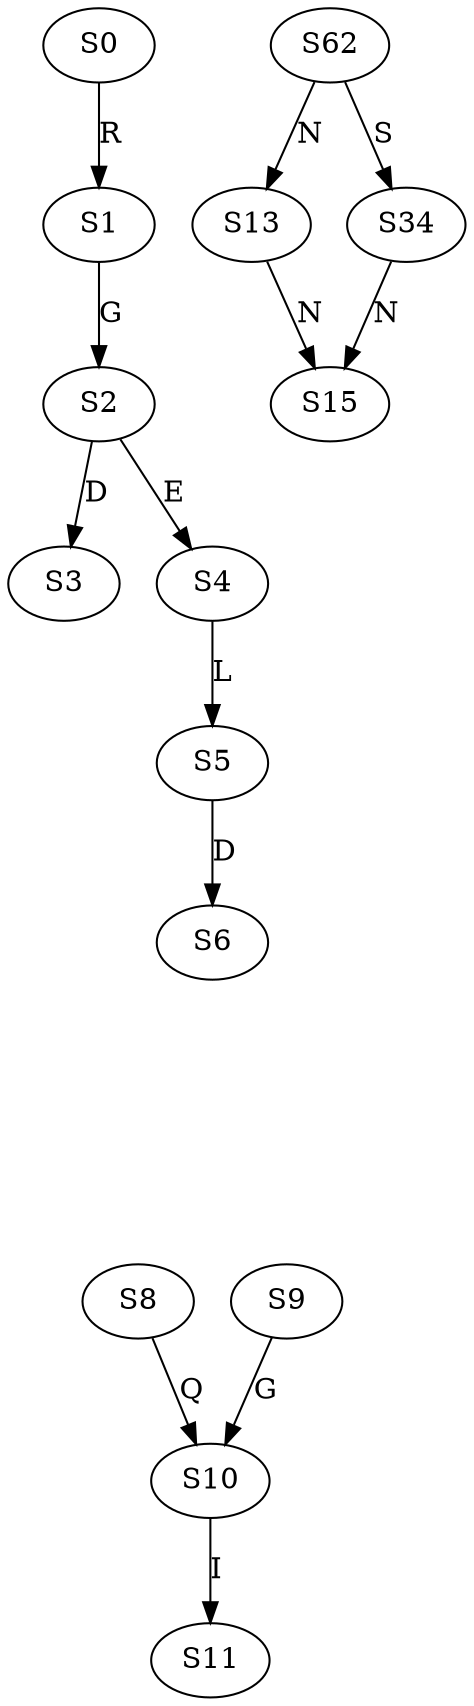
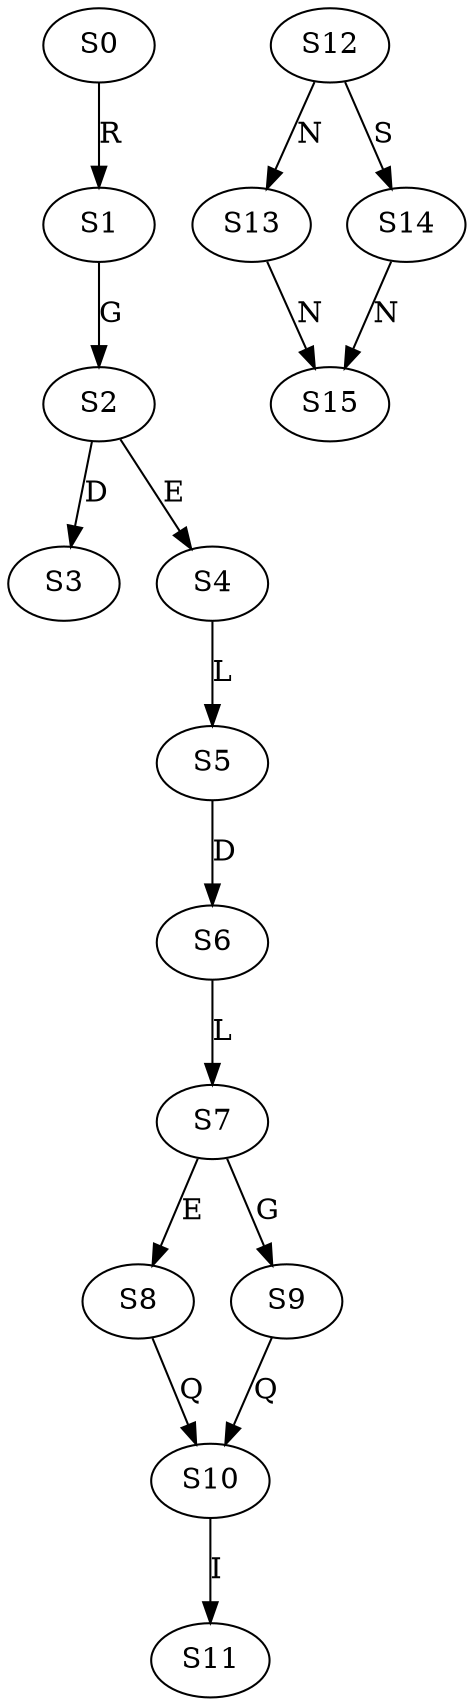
(330, 45) -> (330, 45)
(406, 225) -> (406, 225)
none -> (212, 1122)
(266, 1391) -> (266, 1391)
